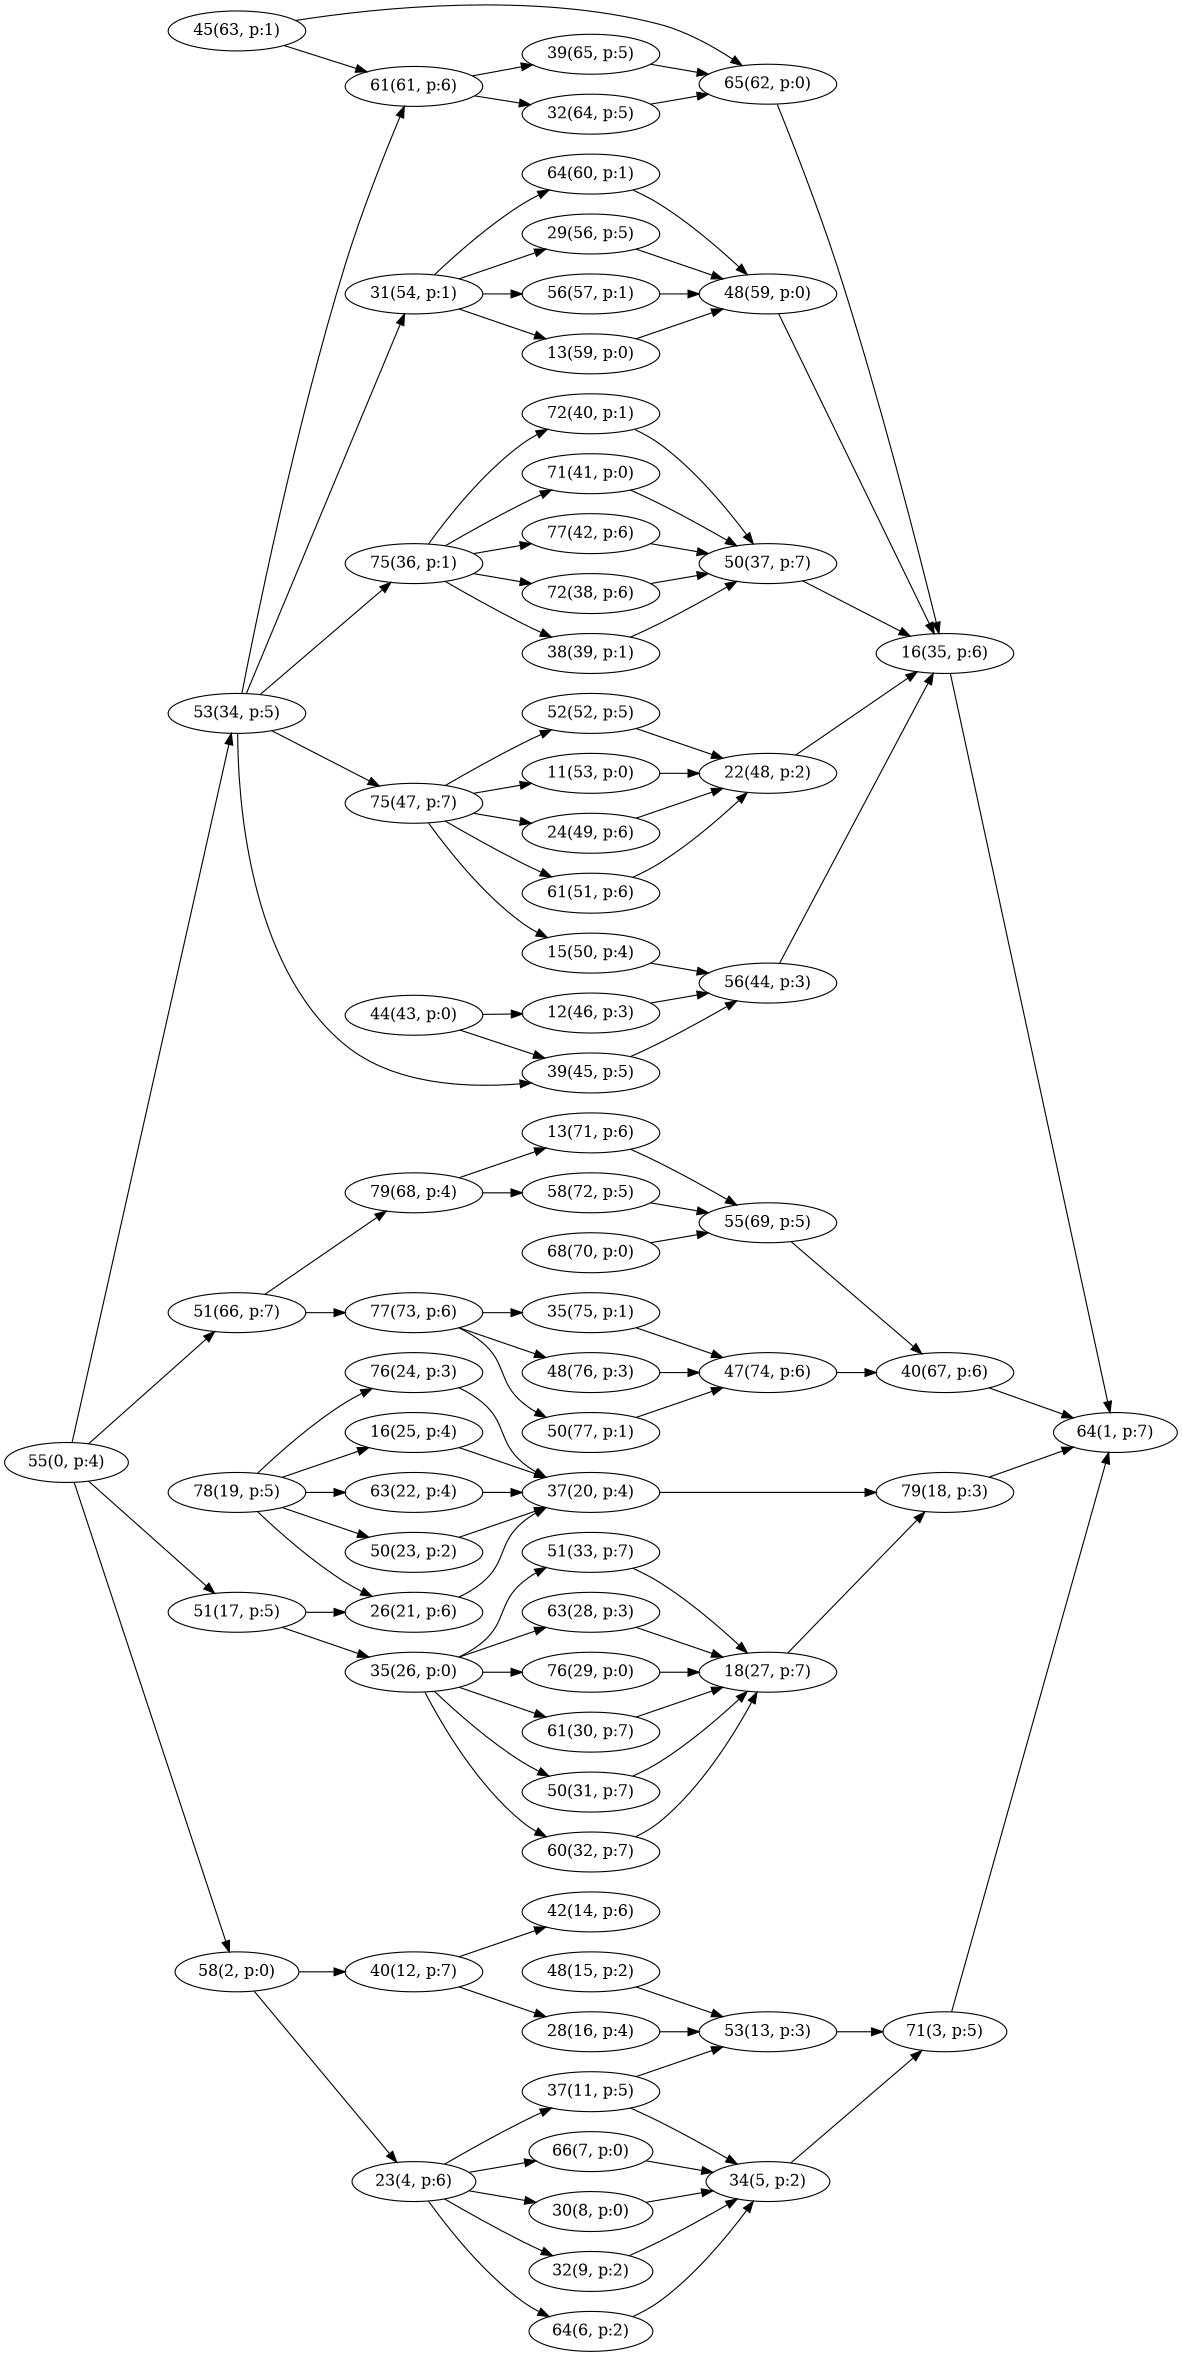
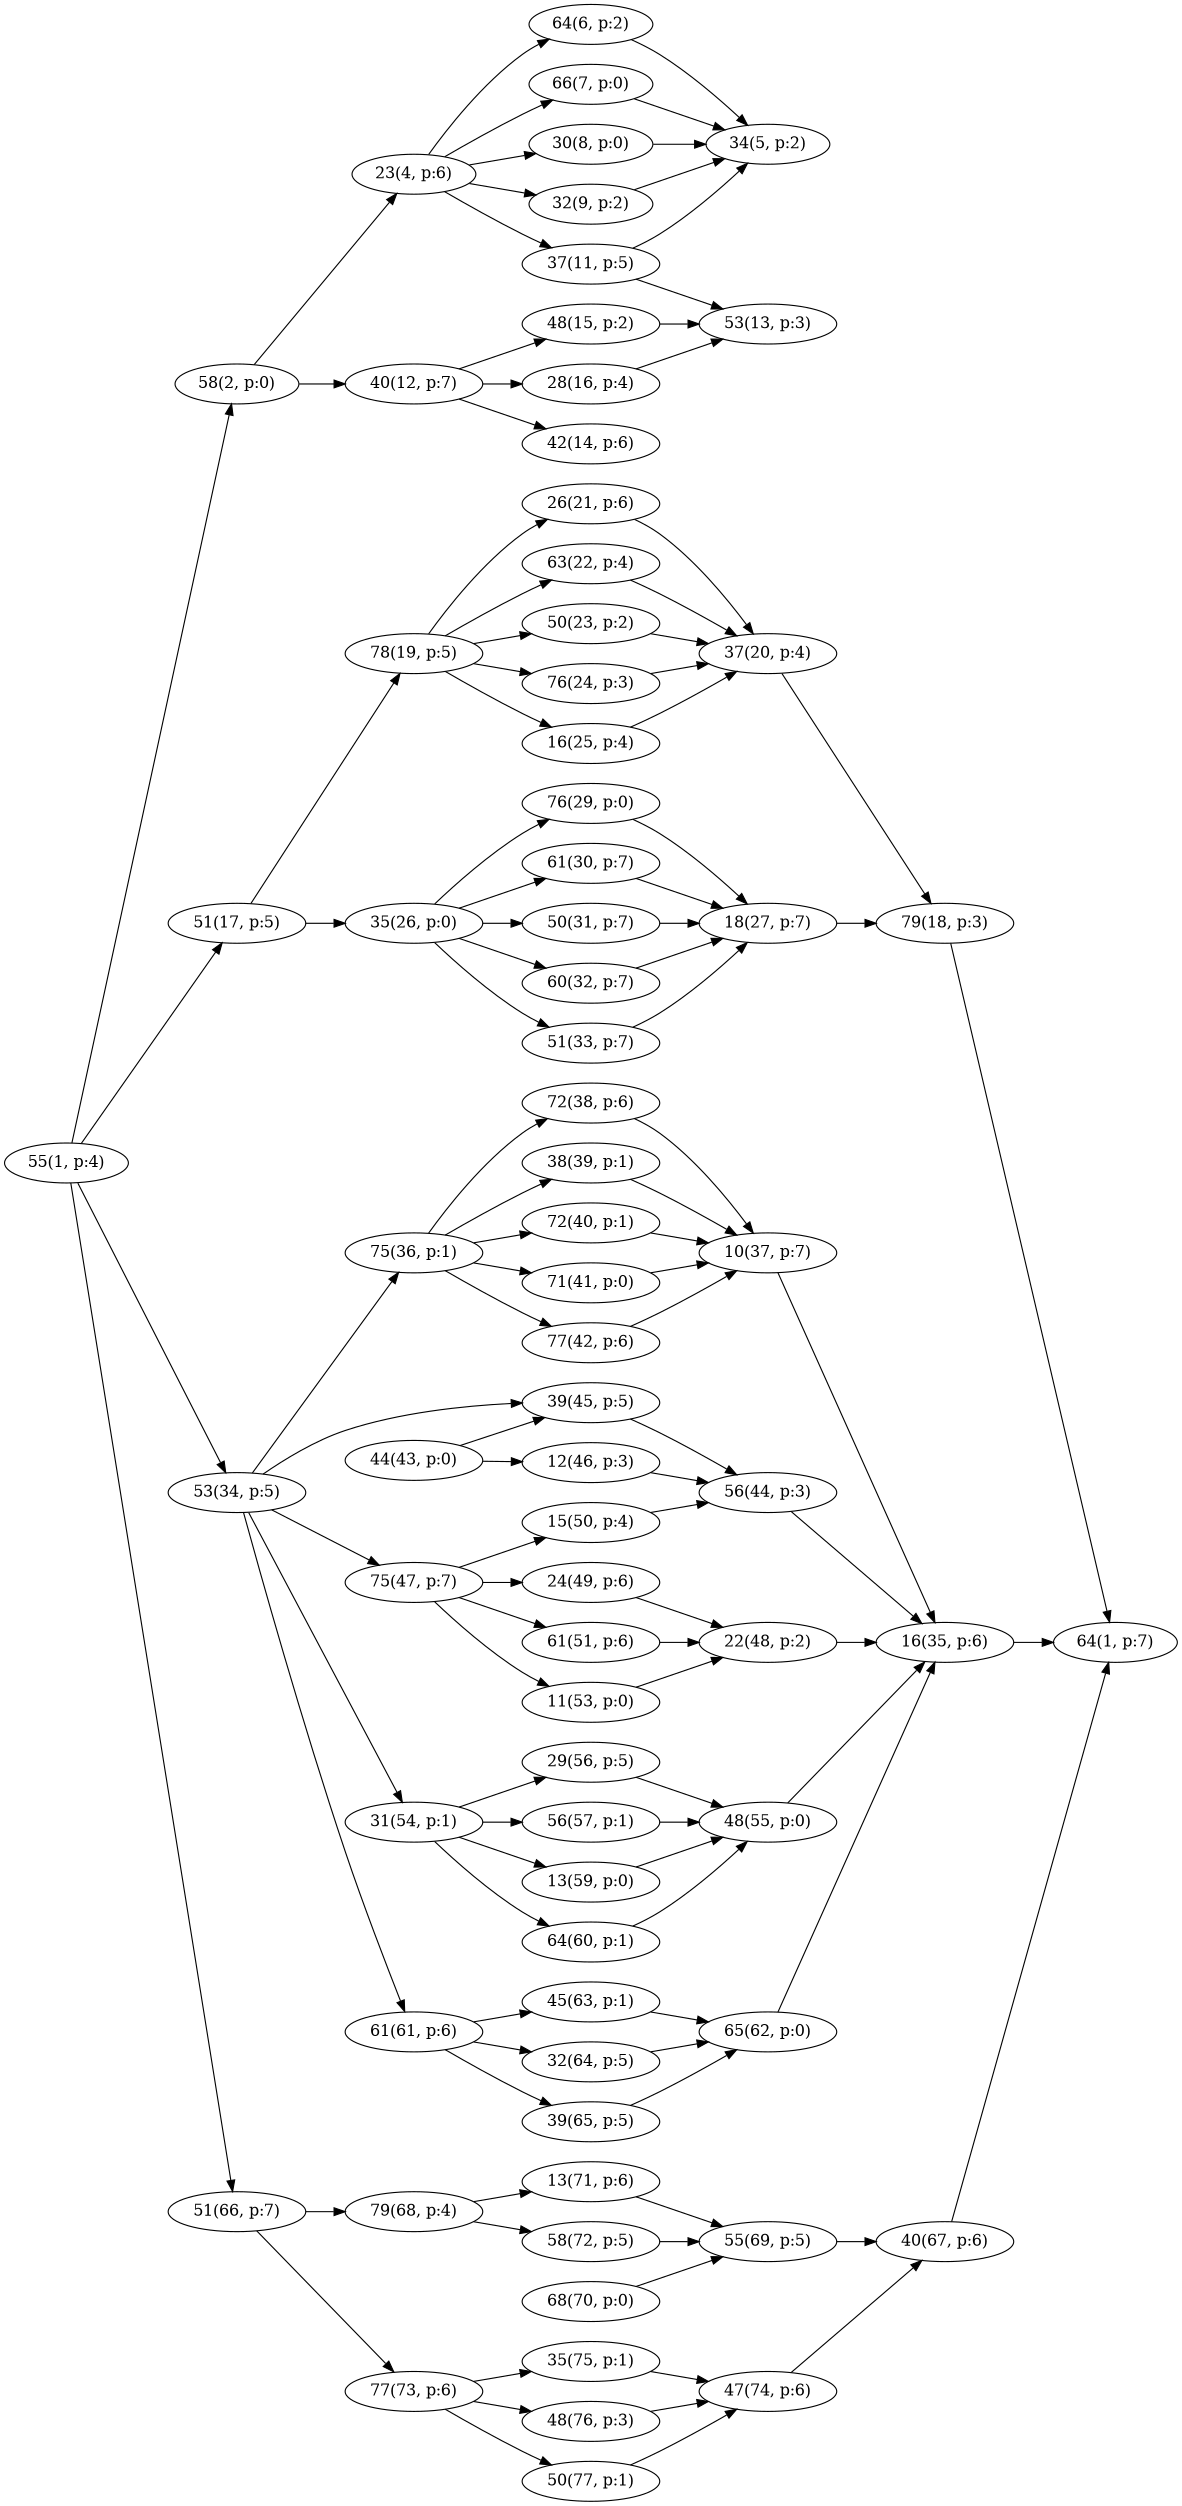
(320, 57) -> (497, 2018)
(768, 294) -> (768, 1822)
none -> (497, 356)
(768, 564) -> (768, 1253)
(591, 713) -> none
(66, 1463) -> (66, 1163)
(320, 1612) -> (322, 793)
(591, 1612) -> none
(945, 2032) -> none
